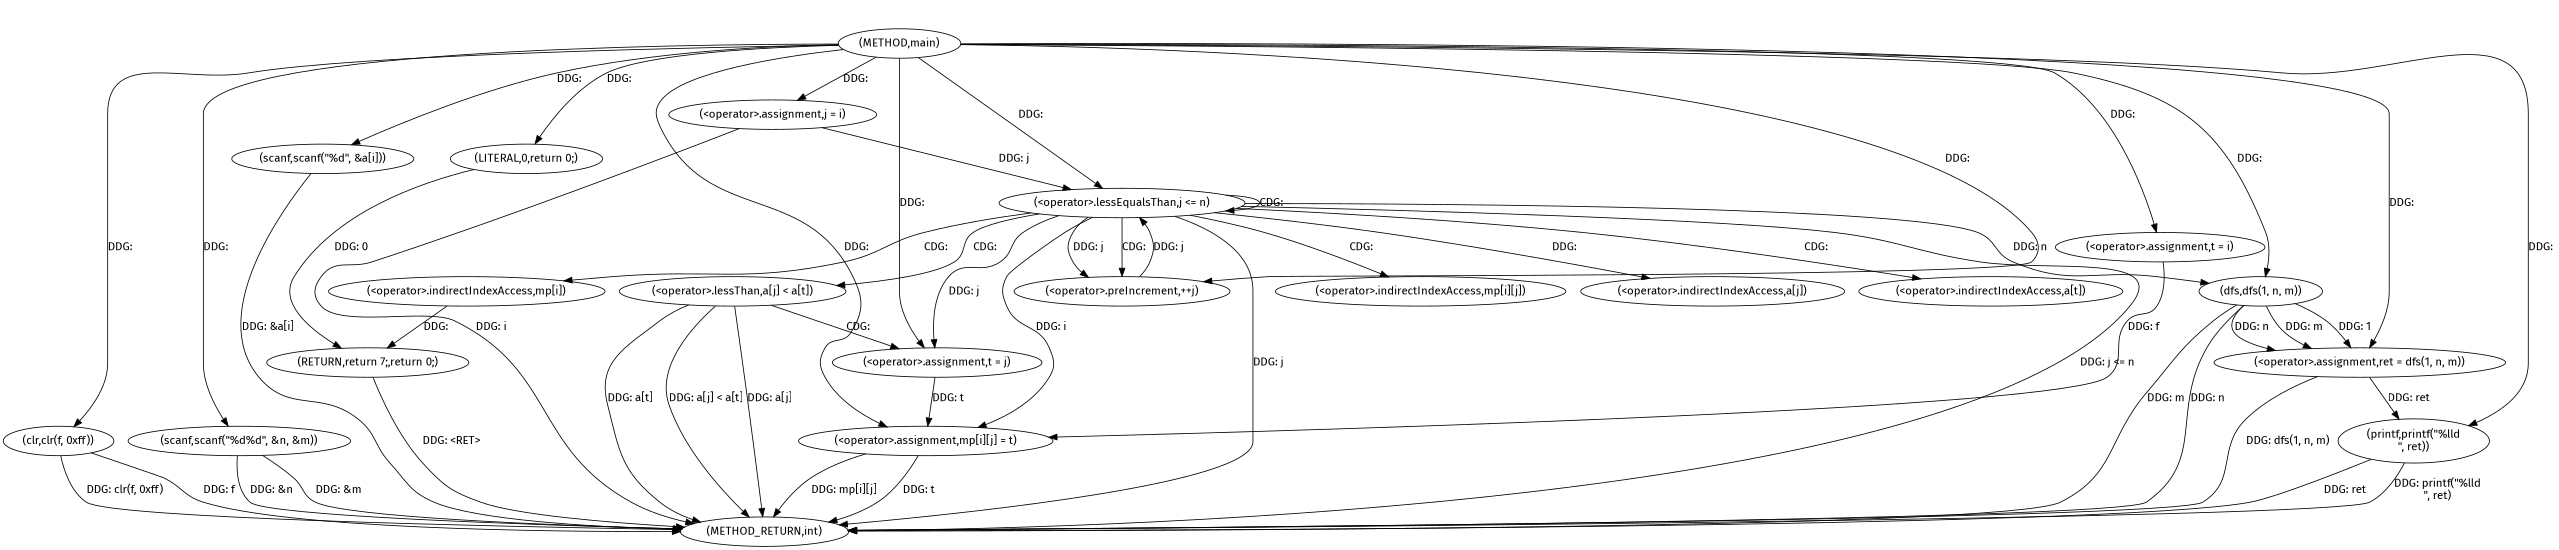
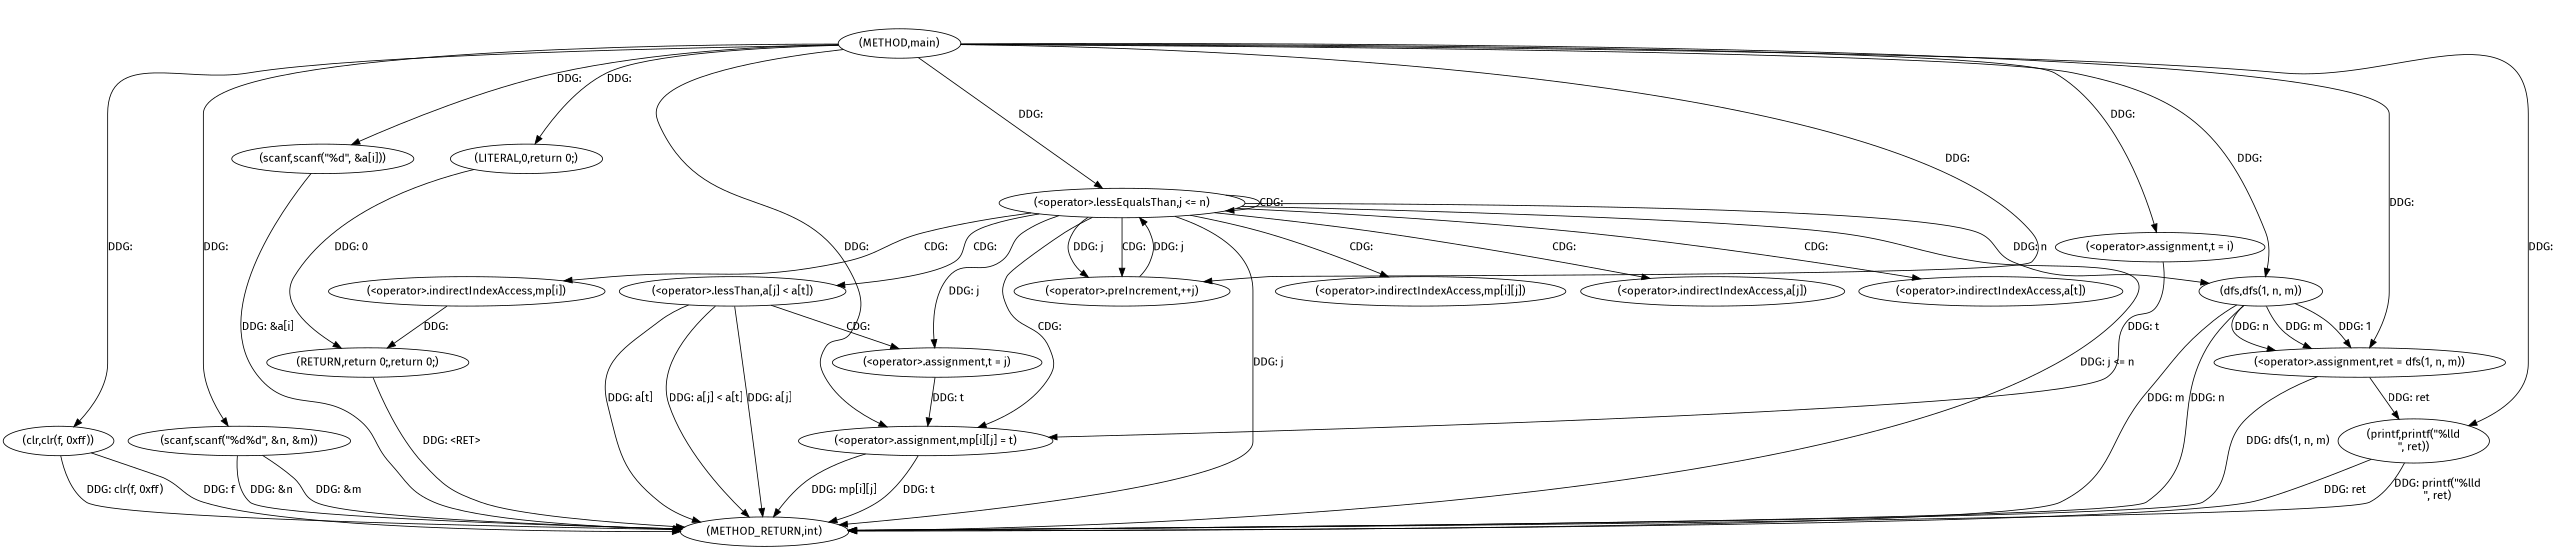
(773, 115) -> none
(900, 202) -> none
(1566, 247) -> (1566, 247)
(1051, 327) -> (1051, 327)
(2144, 327) -> (2144, 327)
(368, 363) -> (368, 363)
